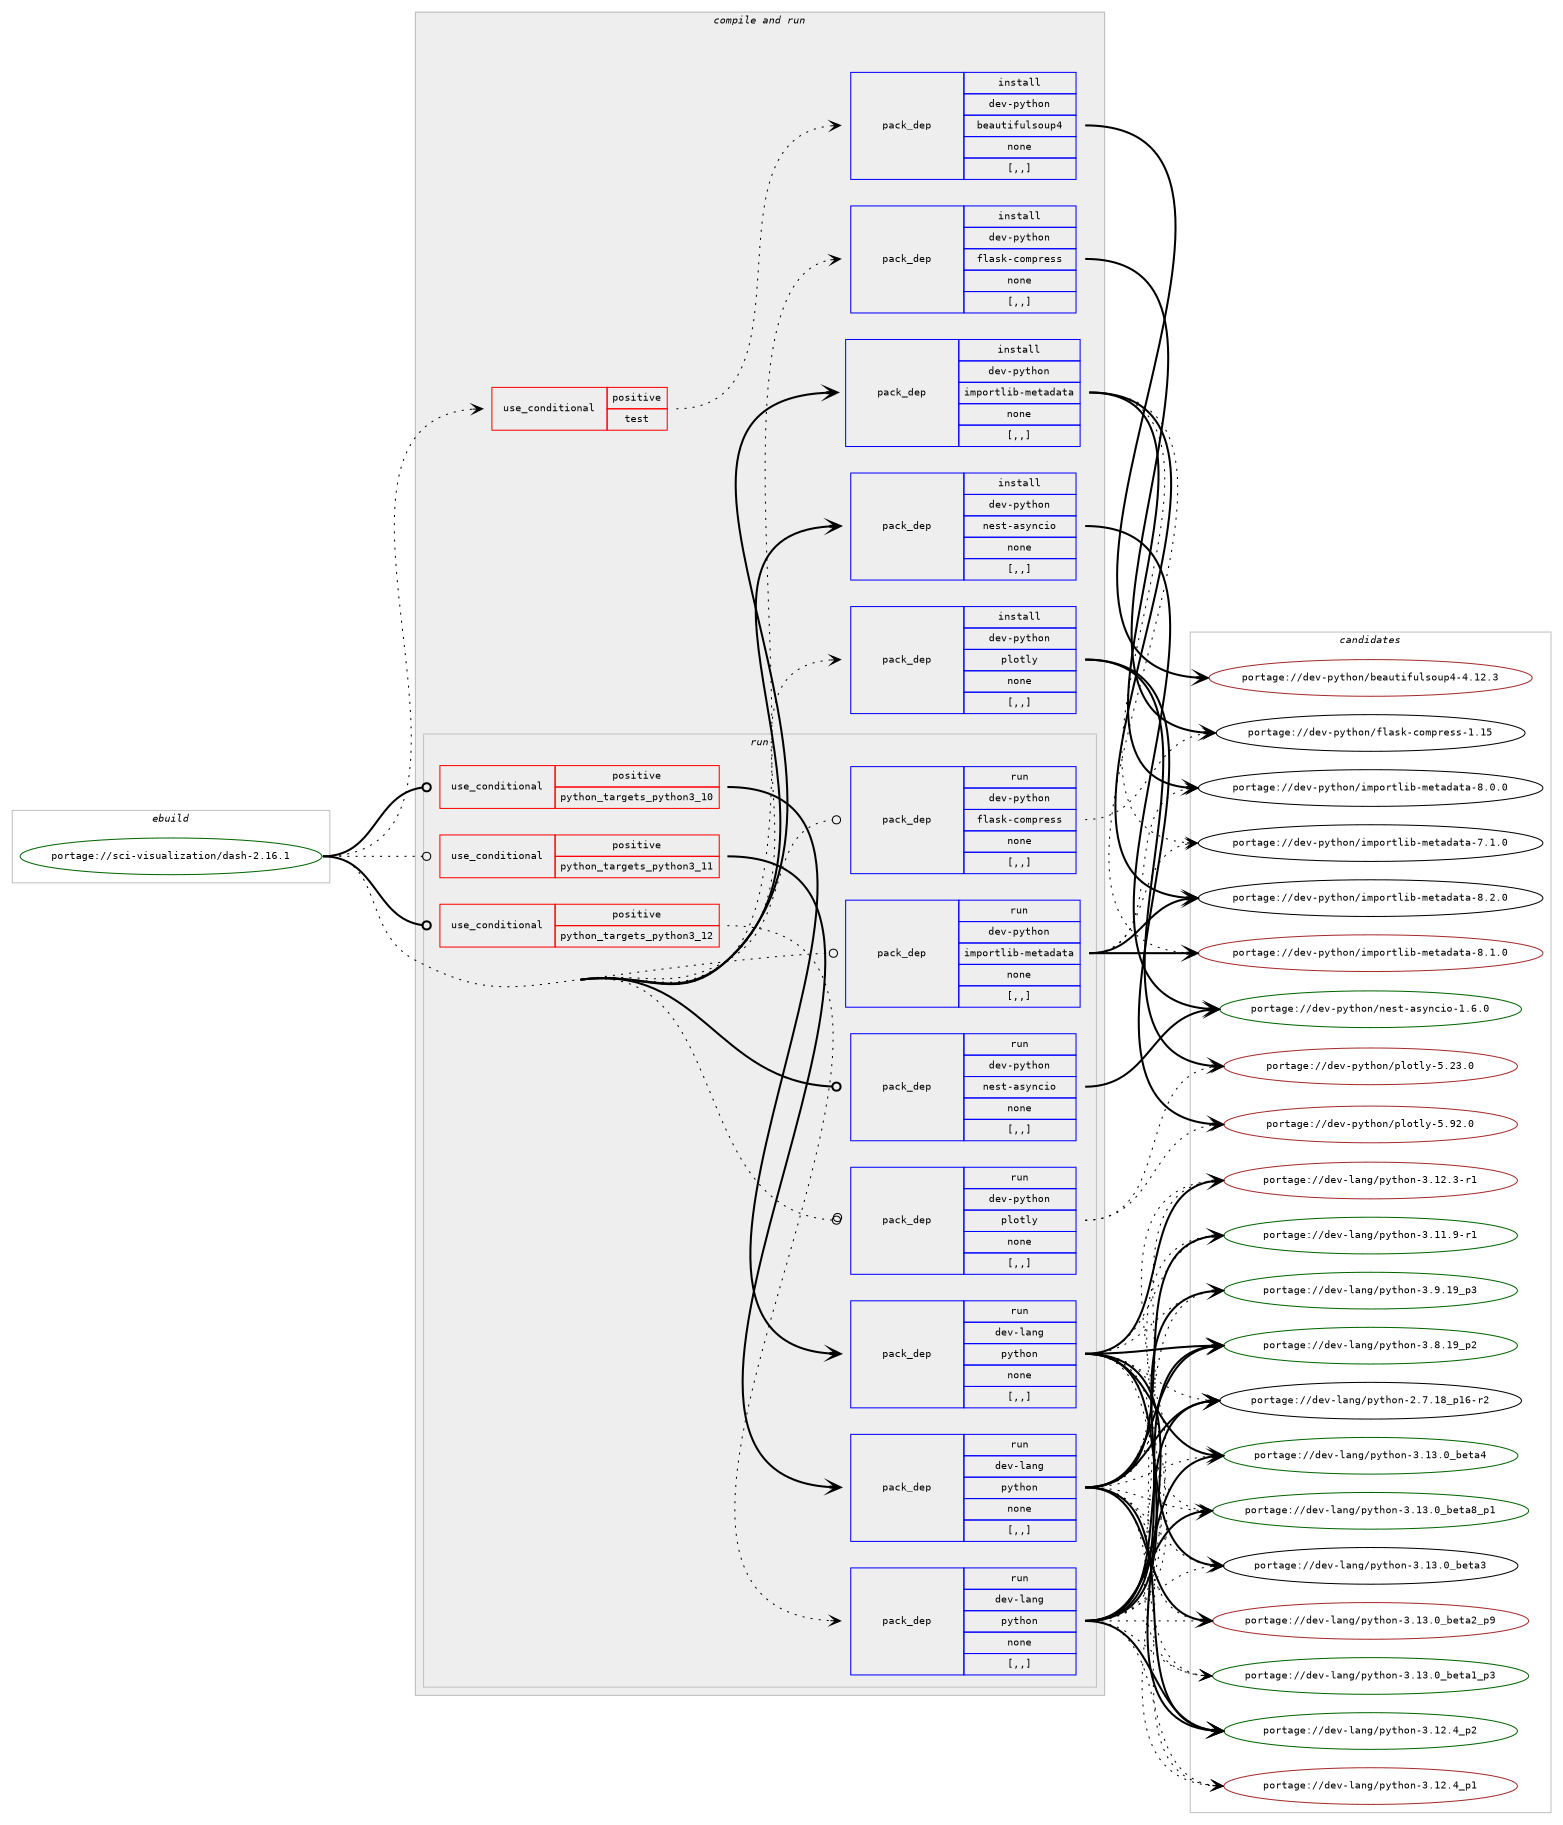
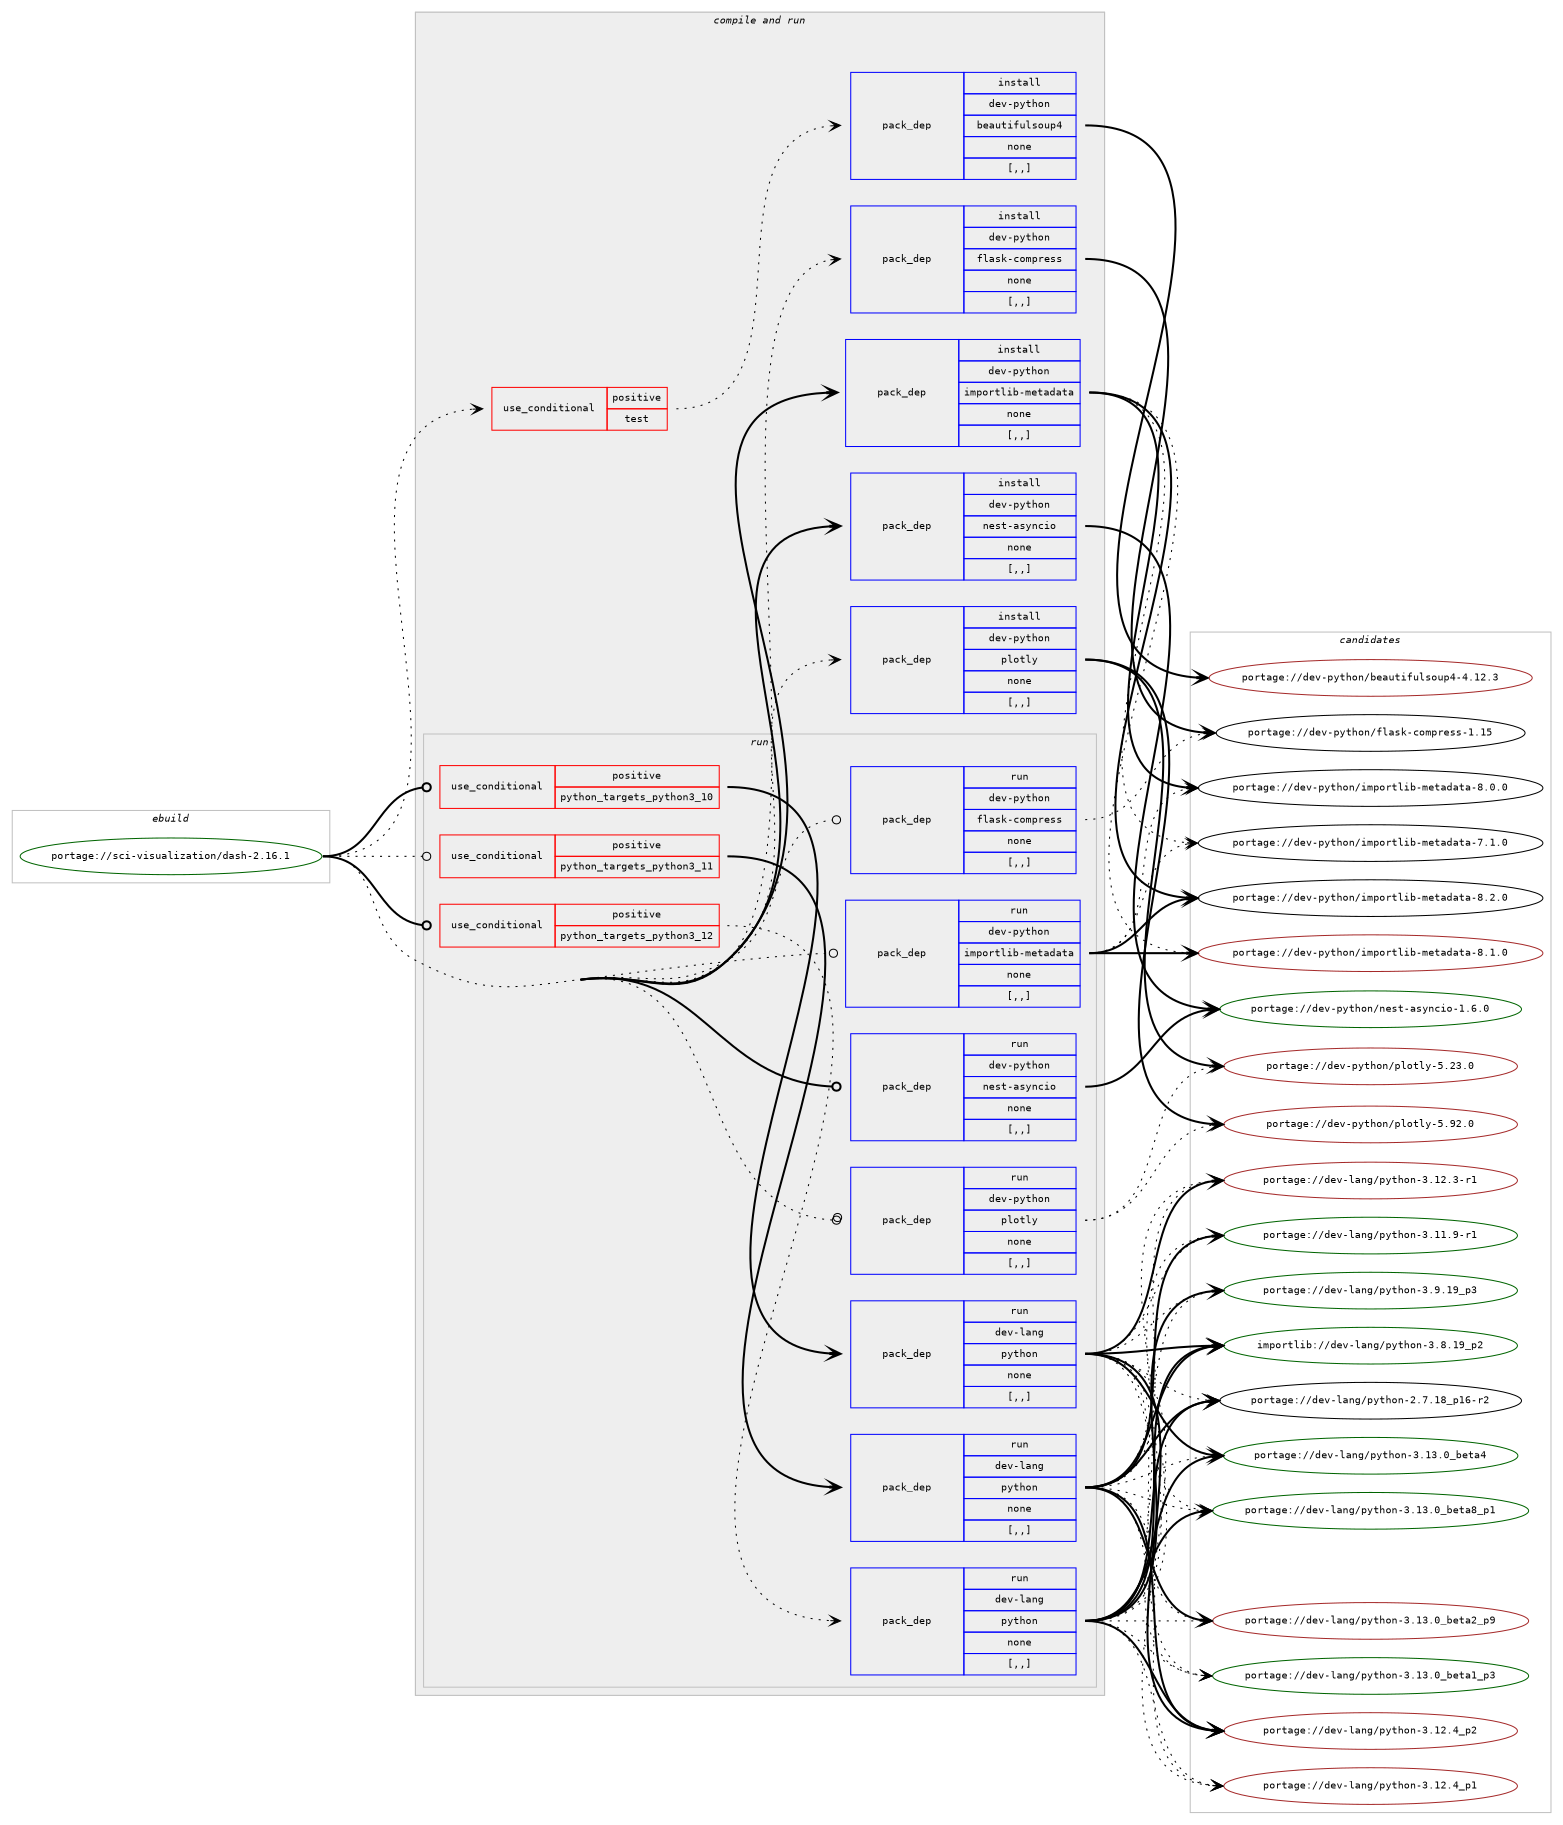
(1371, 1346) -> (1371, 1346)
(1371, 1566) -> none
(1371, 1731) -> (1371, 1731)
